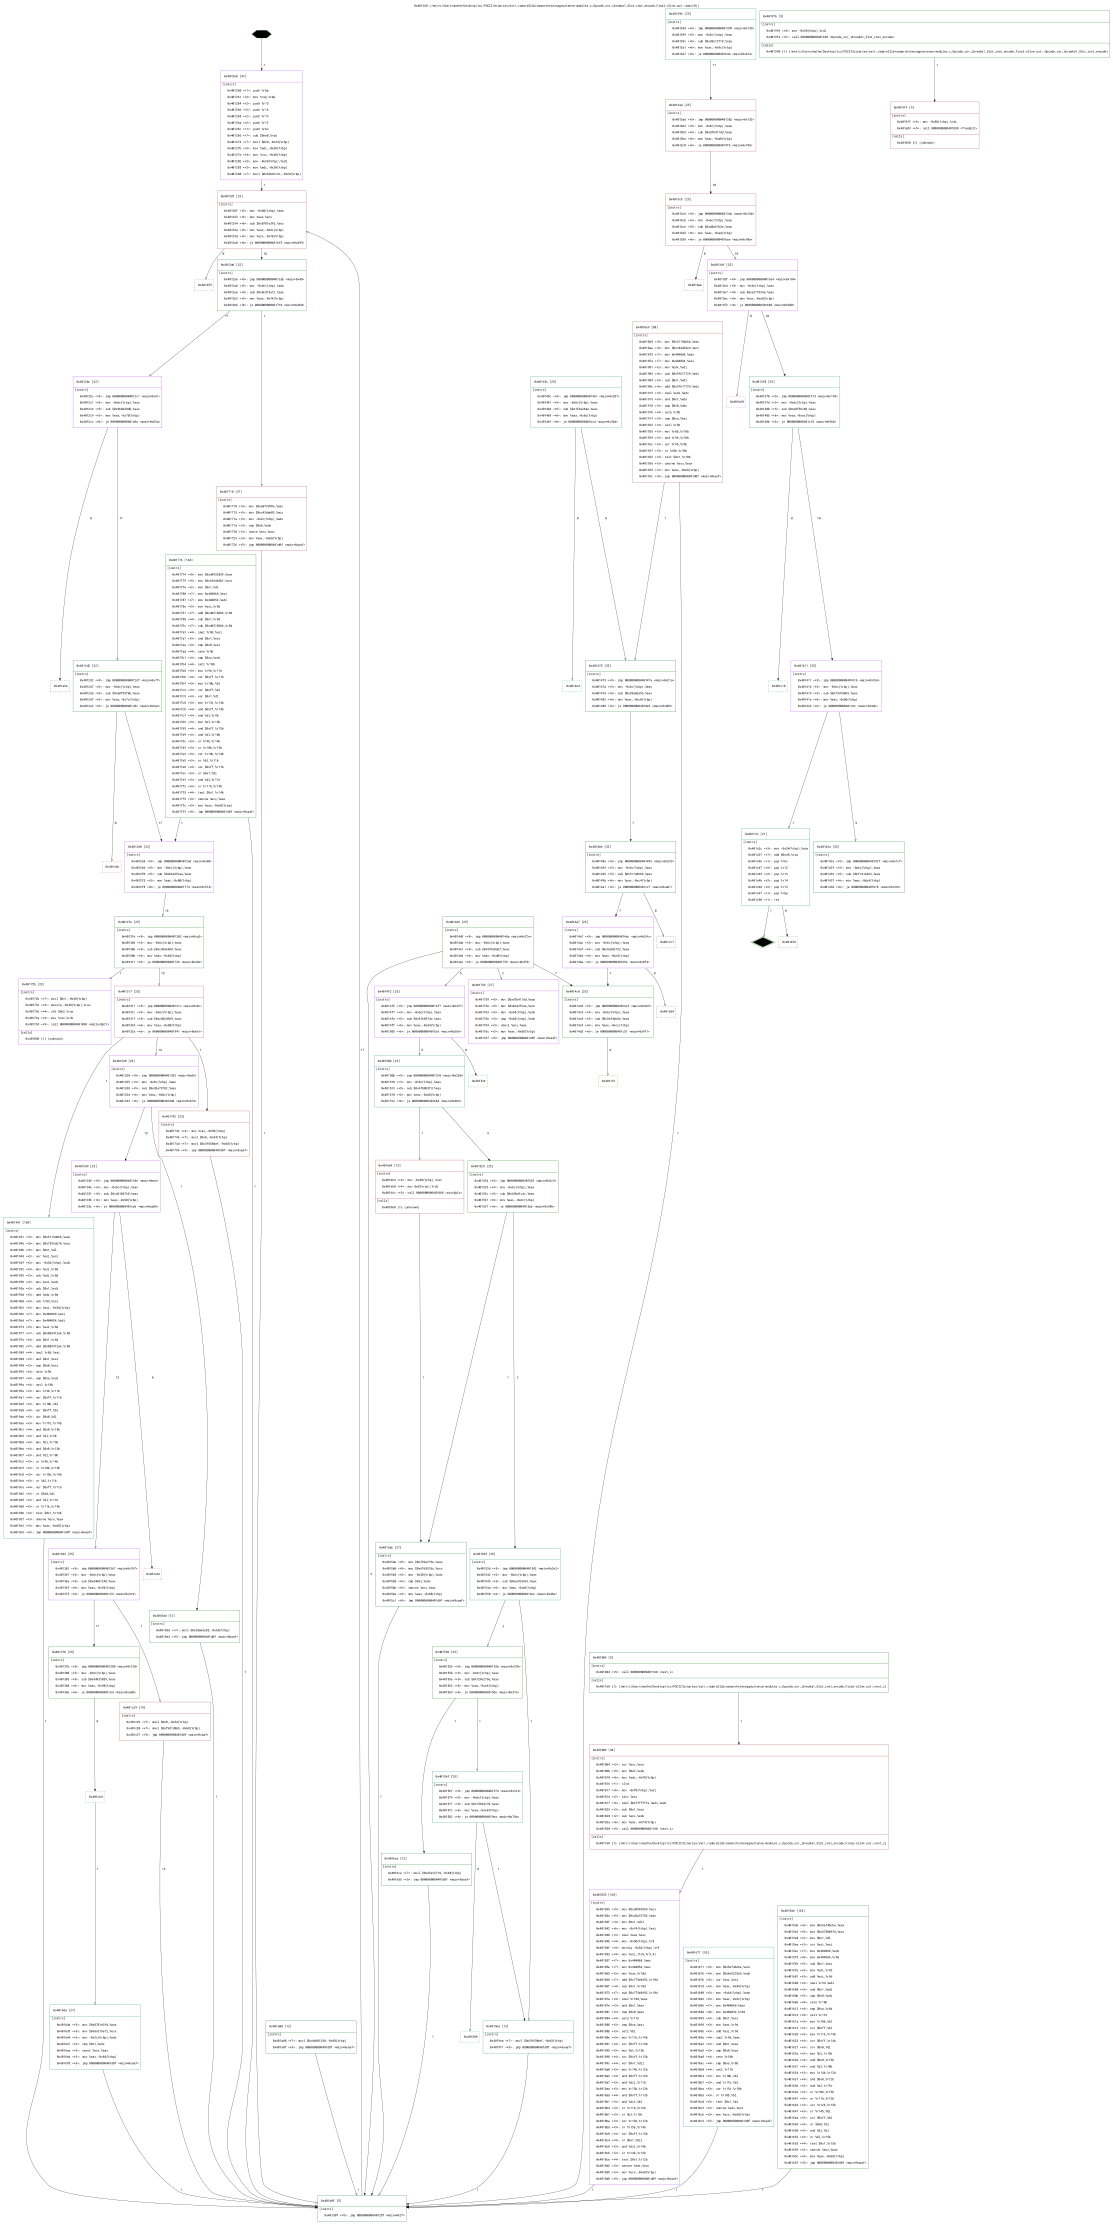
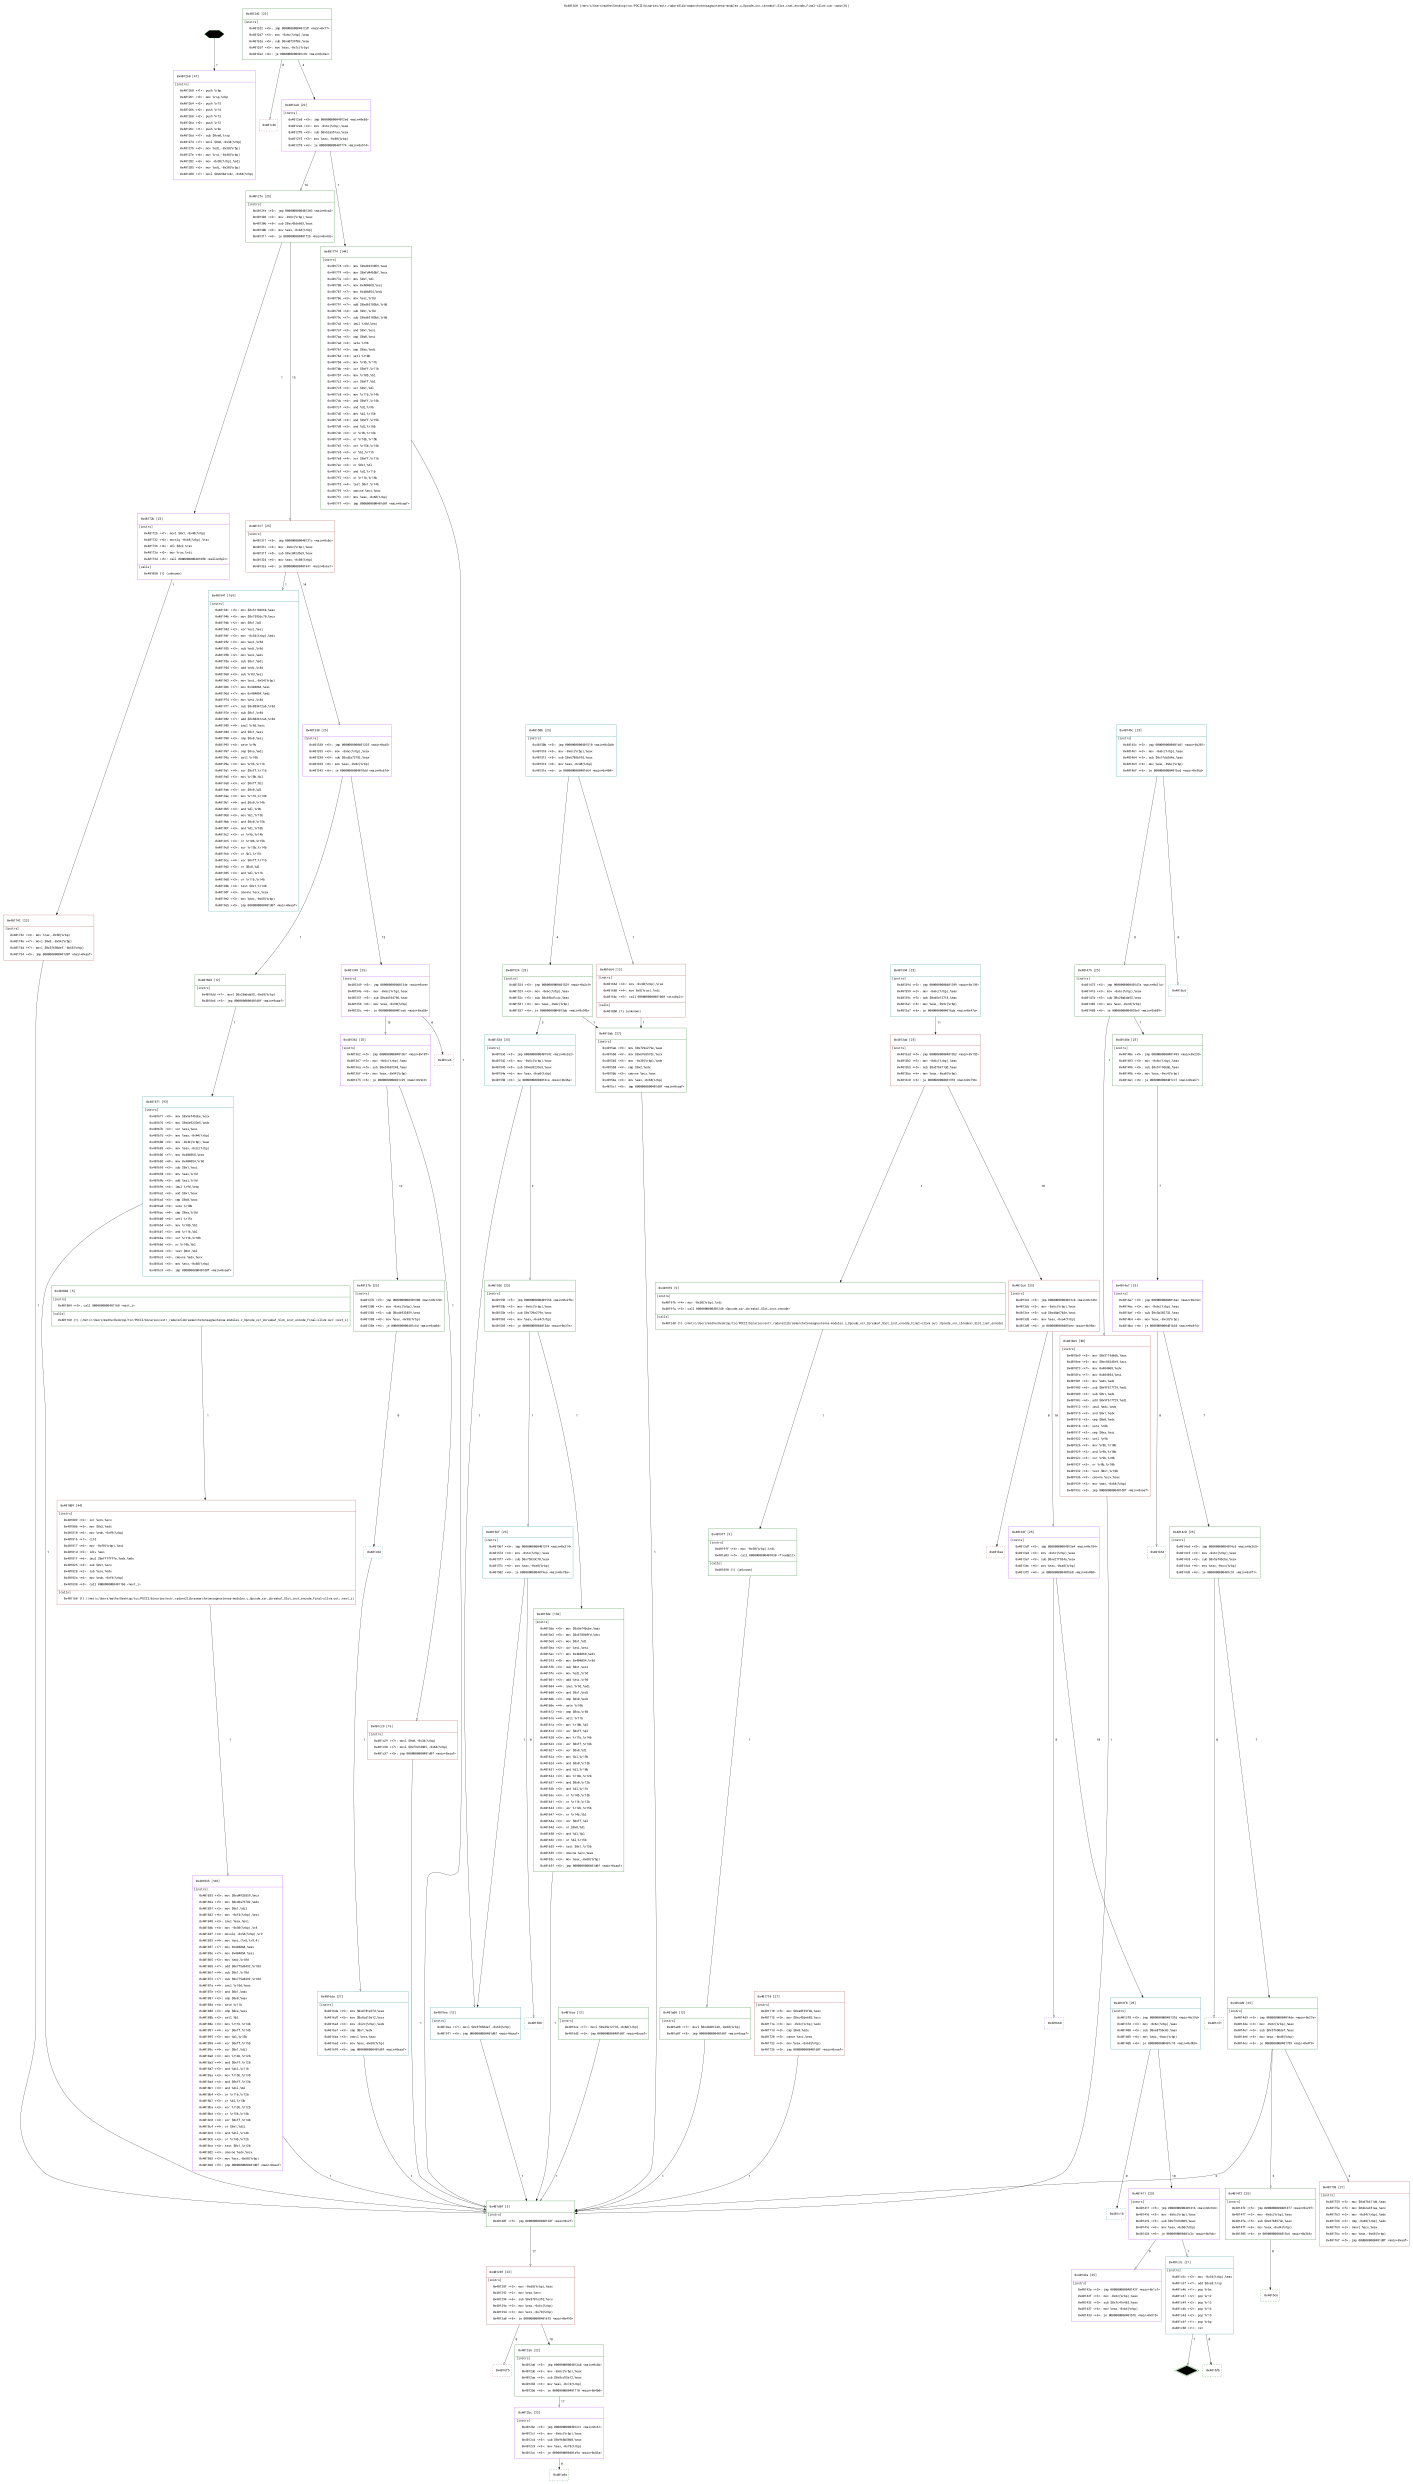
(935, 125) -> (753, 1552)
(262, 184) -> none
(262, 398) -> none
(117, 543) -> none
(650, 570) -> (1103, 1175)
(159, 823) -> (303, 65)
(178, 829) -> (337, 198)
(859, 867) -> (1116, 2295)
(666, 942) -> none
(118, 973) -> (238, 377)
(552, 974) -> (1244, 1787)
(420, 1012) -> (1270, 2214)
(514, 1012) -> (1364, 2214)
(420, 1045) -> none
(205, 1071) -> (115, 746)
none -> (883, 1183)
(424, 1771) -> (570, 1467)
none -> (729, 1790)
(163, 1869) -> (420, 2023)
(214, 1960) -> (224, 1051)
(43, 2000) -> none
